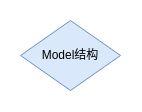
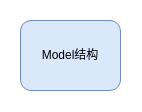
(71, 56) -> (71, 56)
